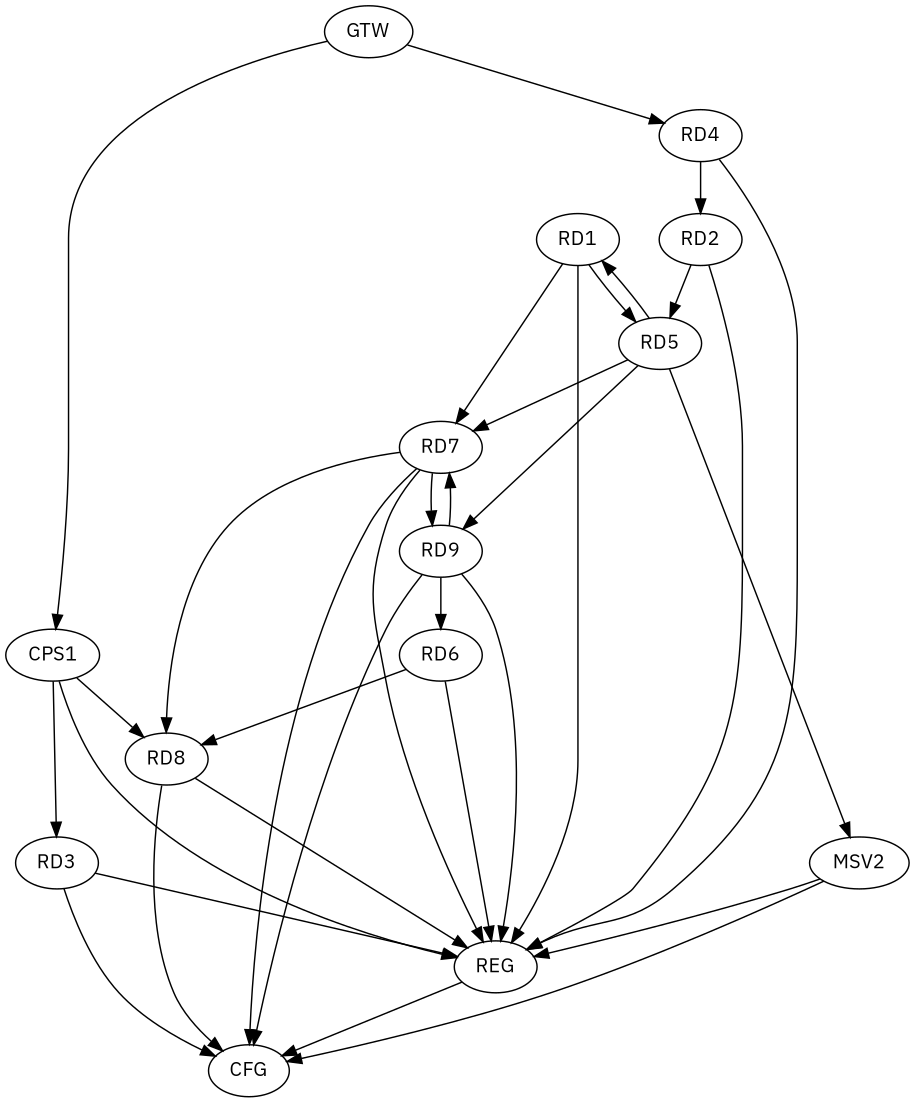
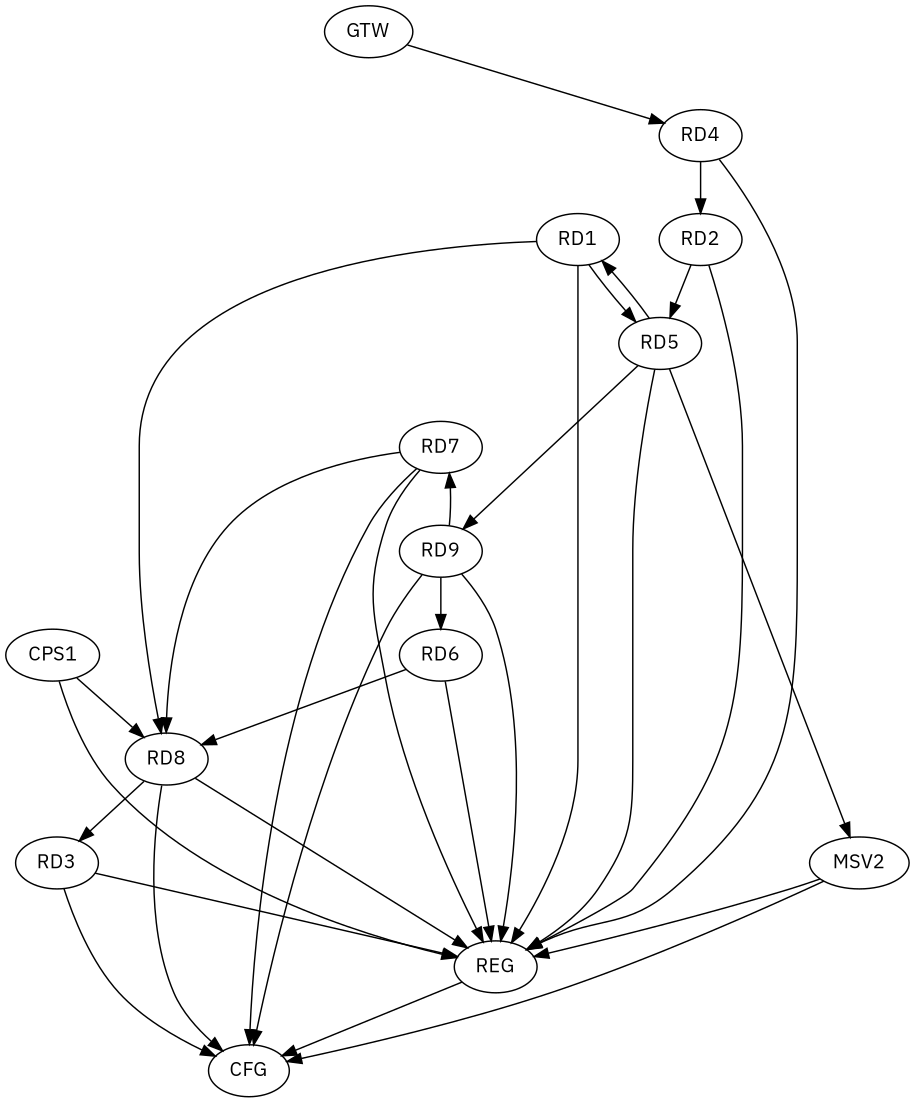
(69, 252) -> none
(513, 337) -> (180, 349)
(557, 392) -> (633, 672)
(431, 492) -> none
(55, 752) -> (117, 806)
